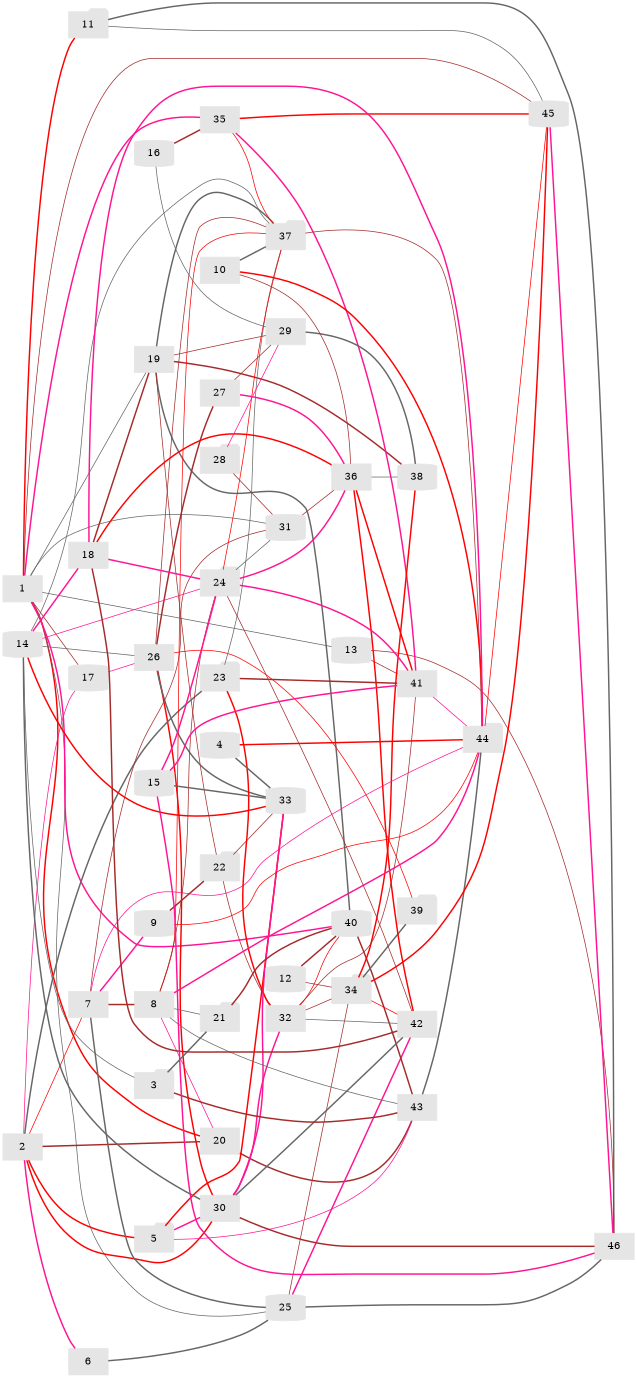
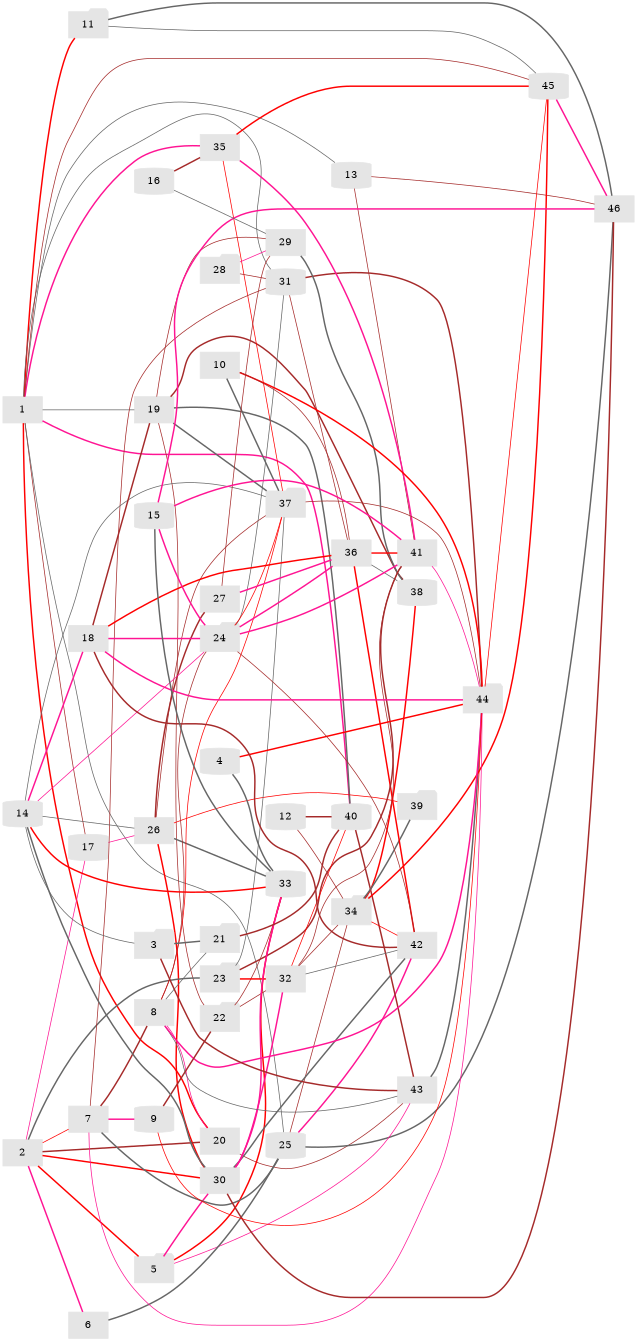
none -> (463, 423)
(337, 1182) -> (328, 1156)
